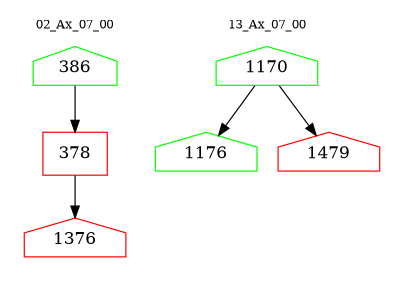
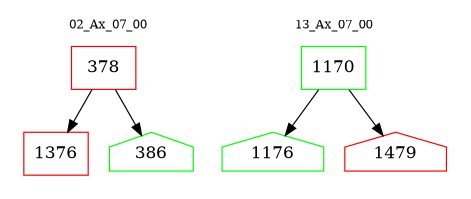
(267, 68) -> (334, 68)
(75, 103) -> (126, 107)
(75, 240) -> (56, 154)
